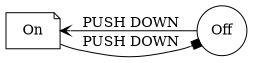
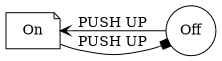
(129, 23) -> (113, 23)
(129, 42) -> (113, 42)
